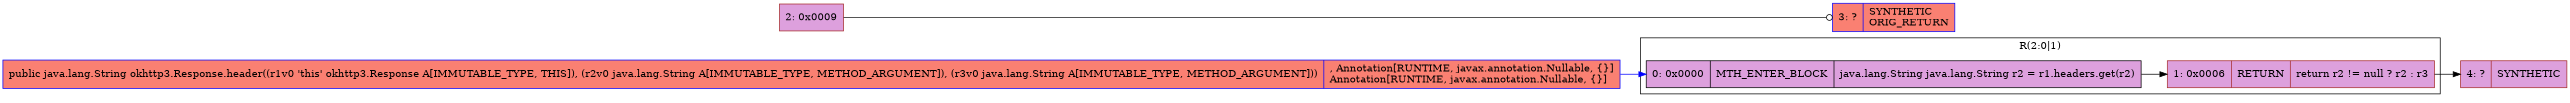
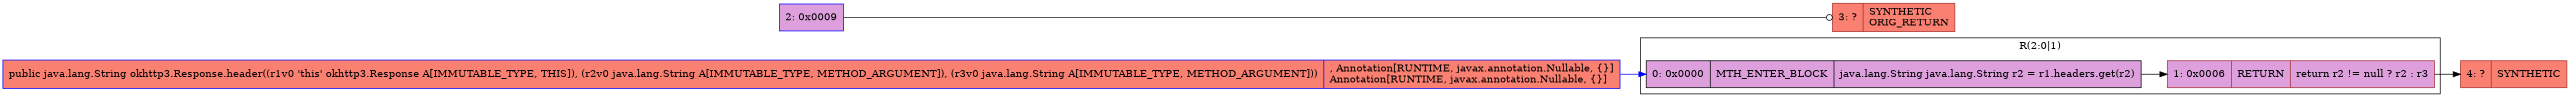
(811, 17) -> (811, 17)
(1894, 17) -> (1894, 17)
(2514, 74) -> (2514, 74)
